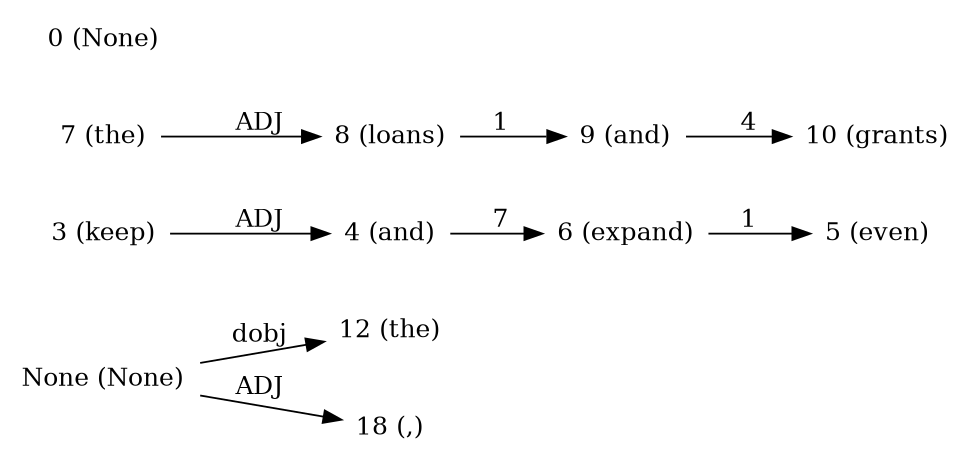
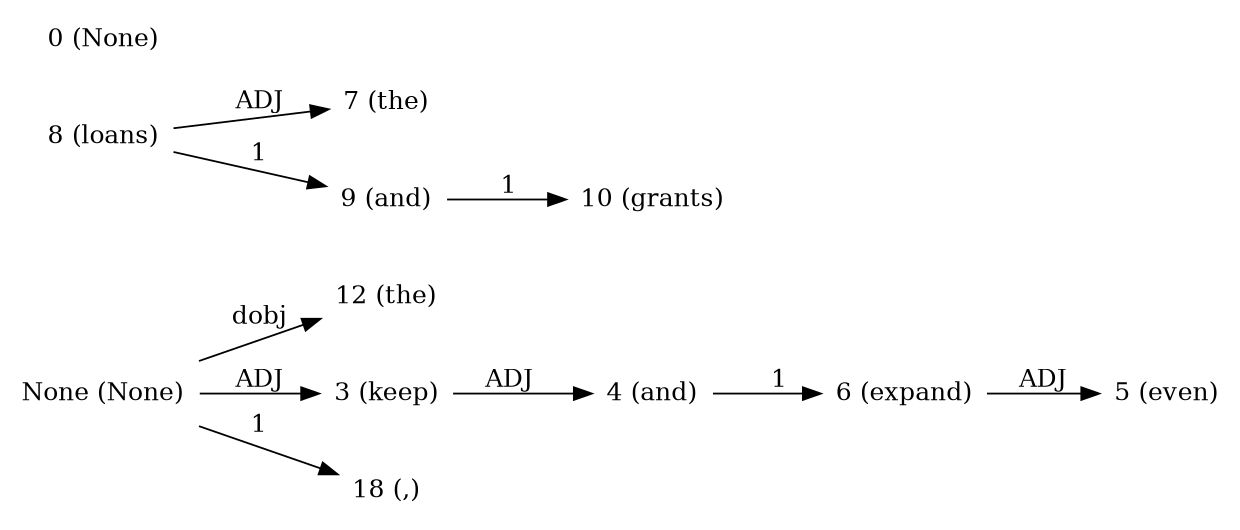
(749, 123) -> (510, 186)
(231, 137) -> (242, 120)
(501, 220) -> (780, 380)
(749, 220) -> (1043, 380)
(260, 387) -> (260, 425)
none -> (250, 394)
